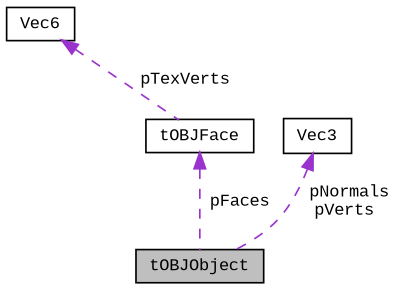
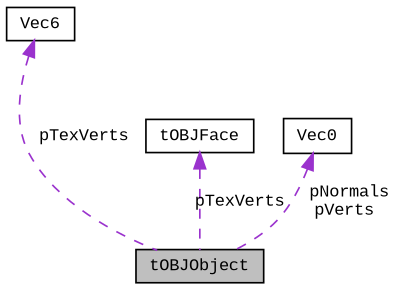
(127, 85) -> (48, 179)
(318, 136) -> (318, 136)
(235, 201) -> (235, 201)
